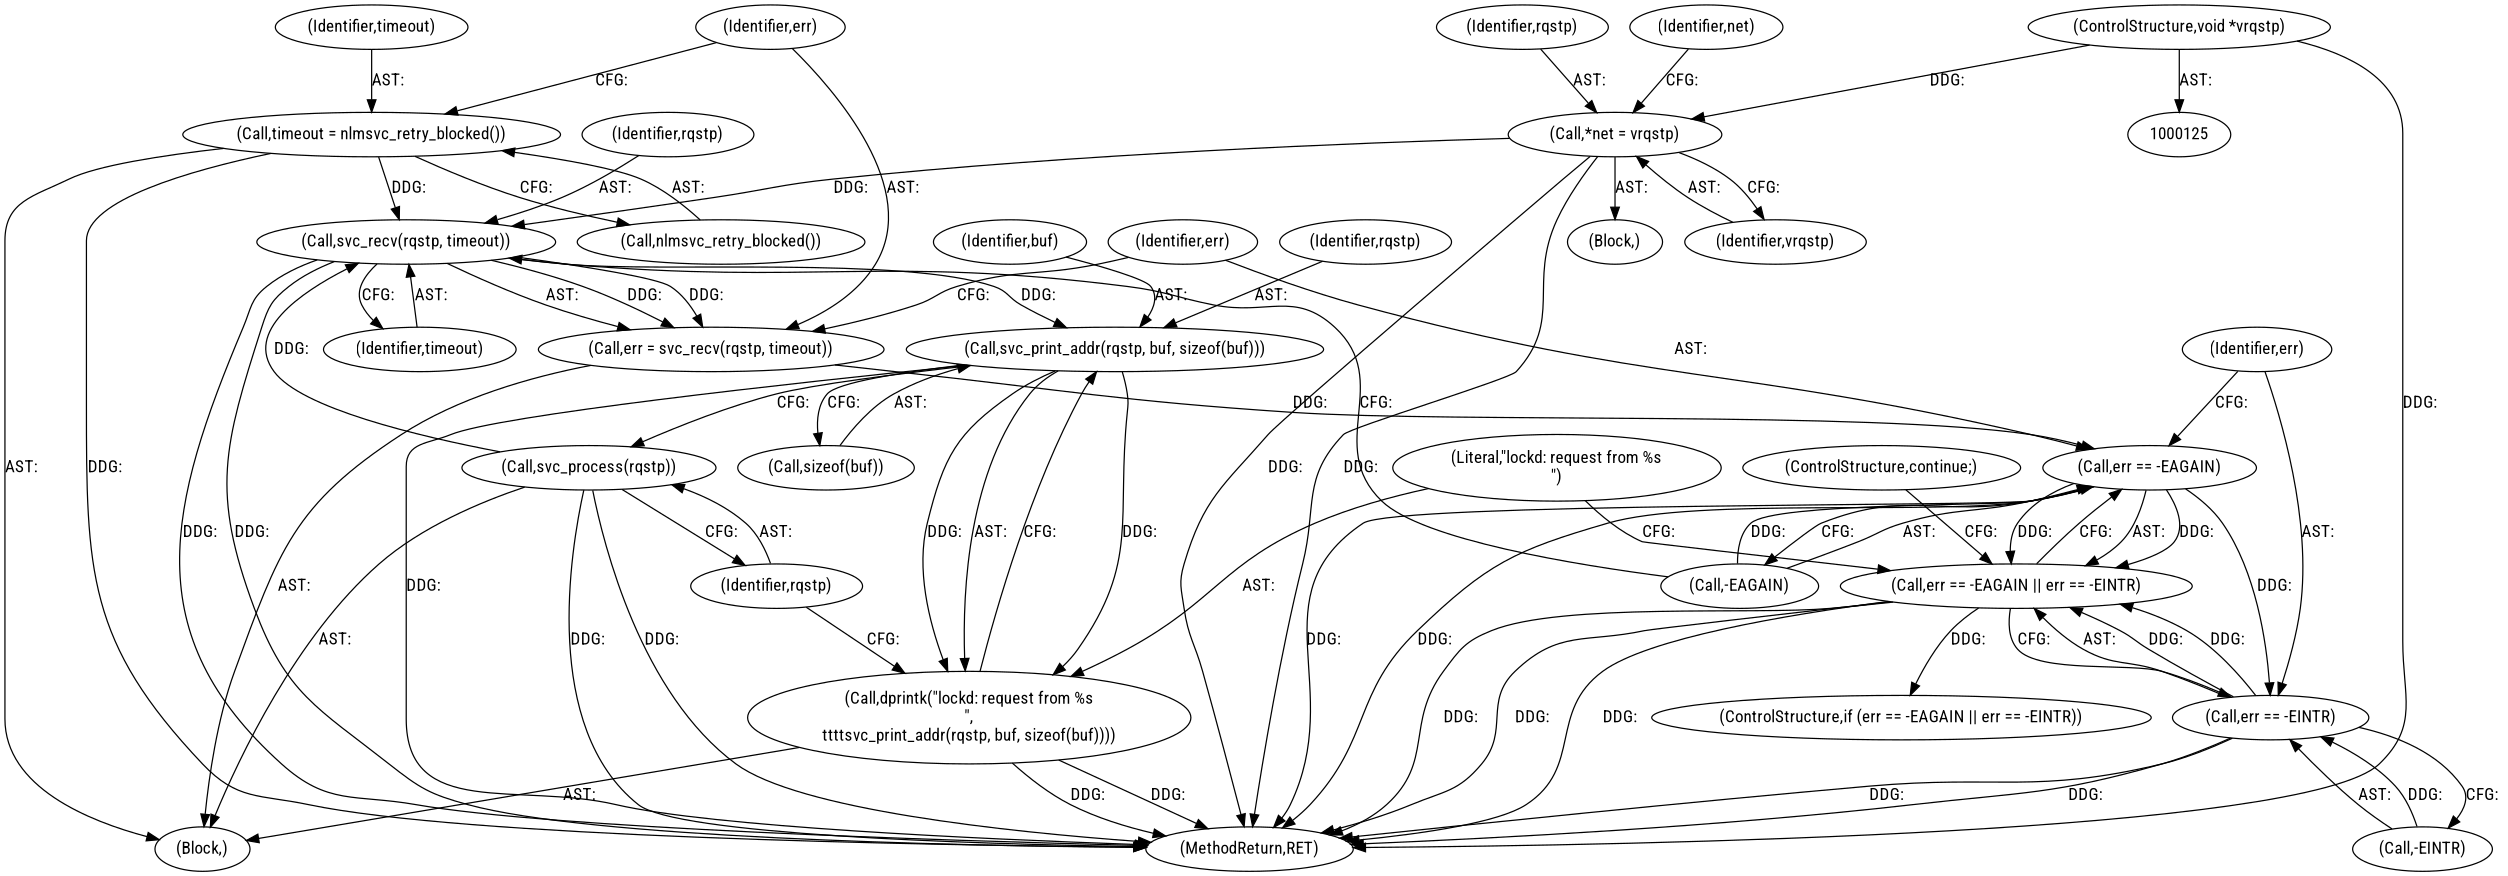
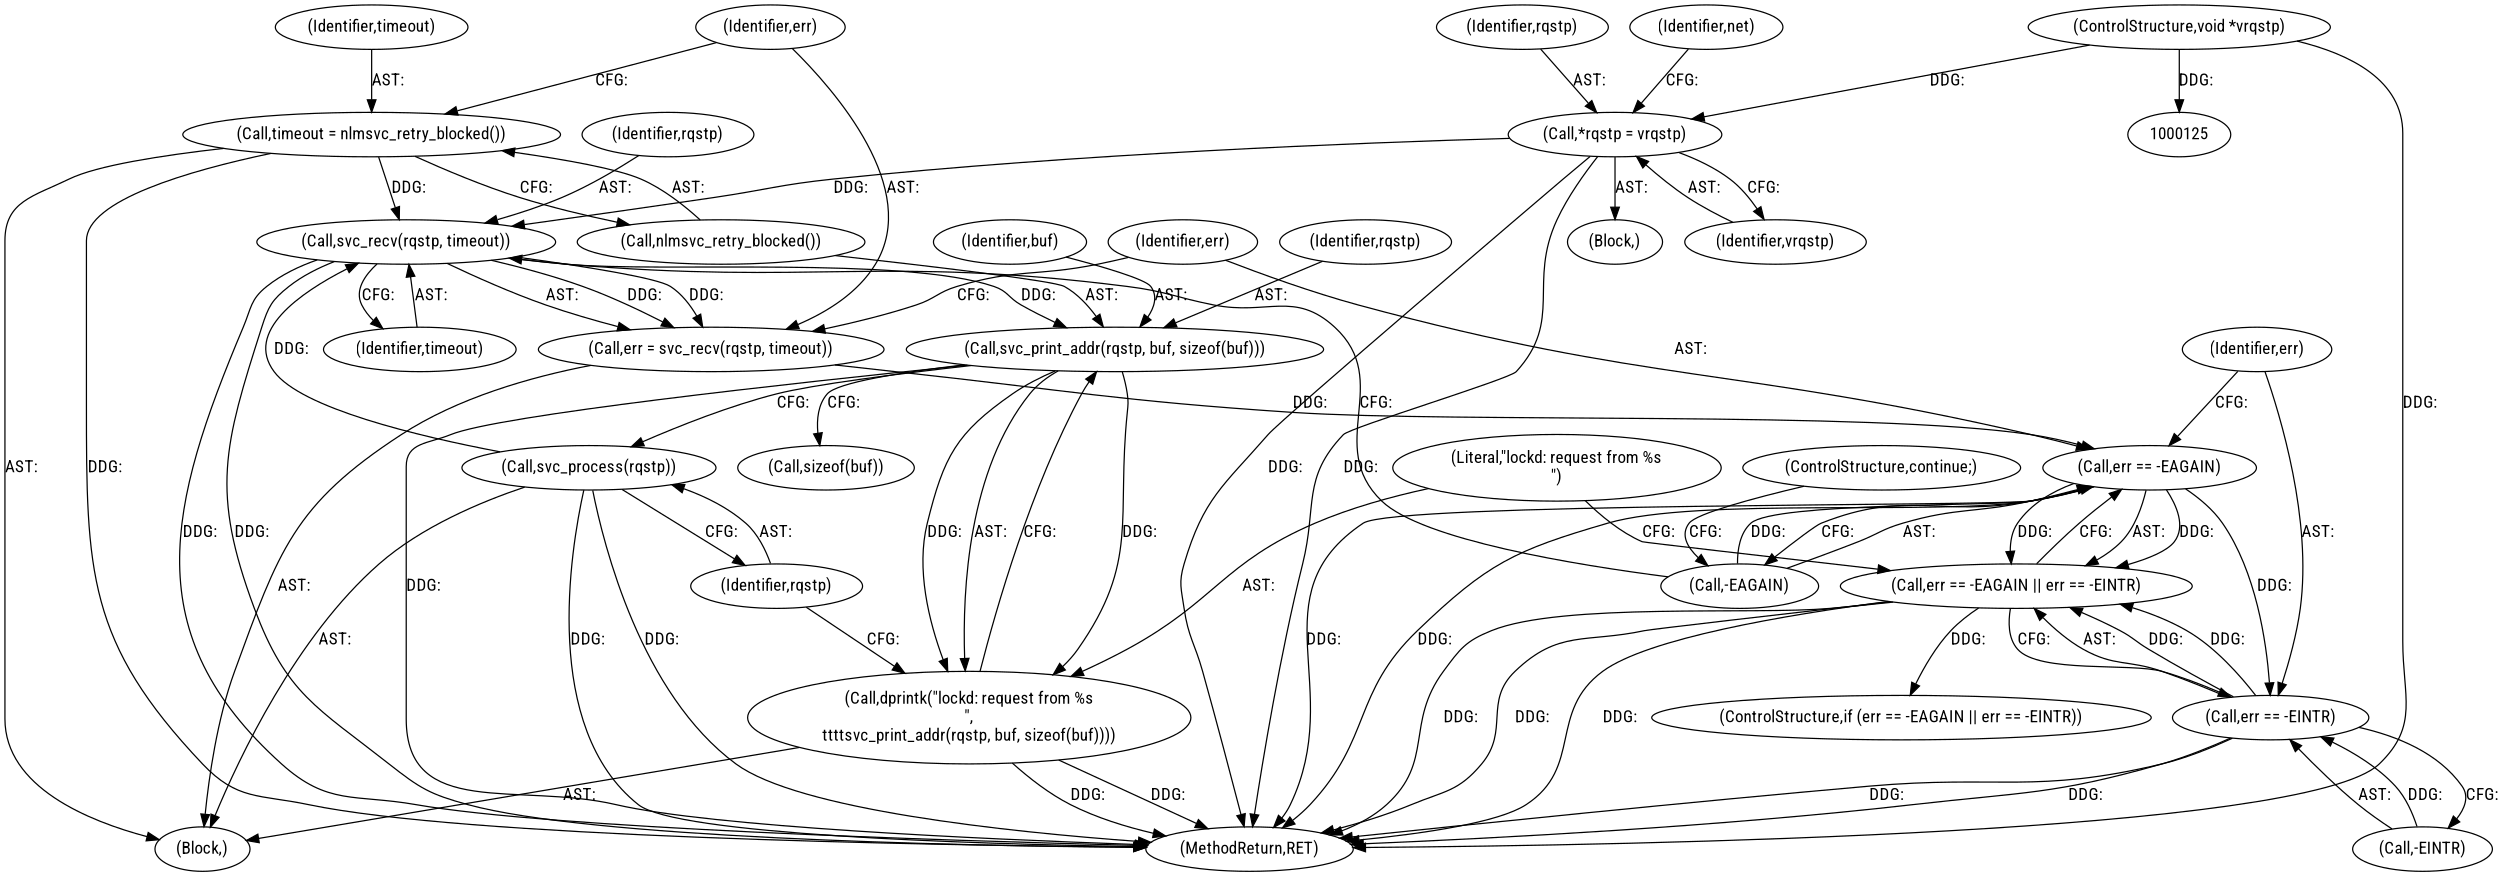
(2198, 81) -> (2198, 81)
(1615, 135) -> (1615, 135)
(891, 396) -> (904, 263)
(1944, 523) -> (1757, 498)
